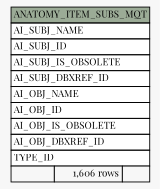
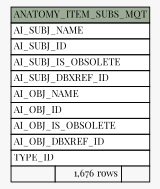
(96, 174) -> (96, 174)
